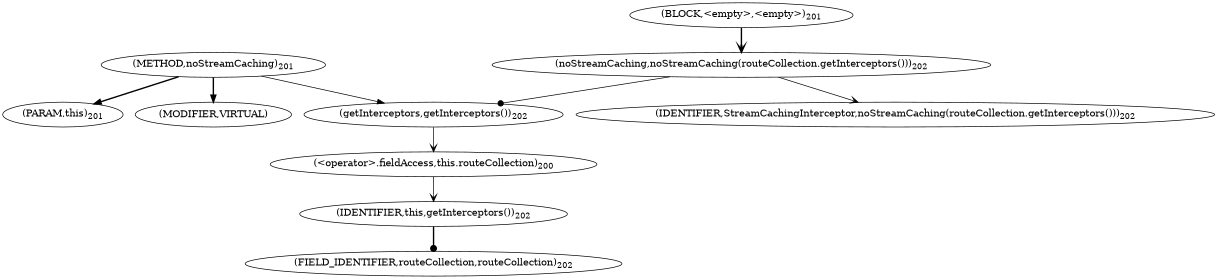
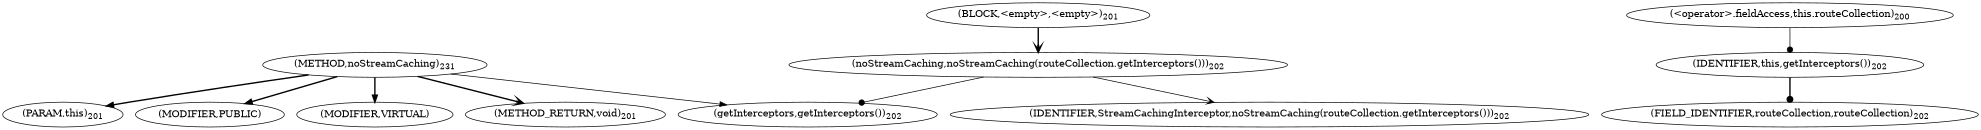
(286, 64) -> (448, 64)
none -> (210, 115)
none -> (565, 115)
(434, 136) -> none
(434, 186) -> (1790, 37)
